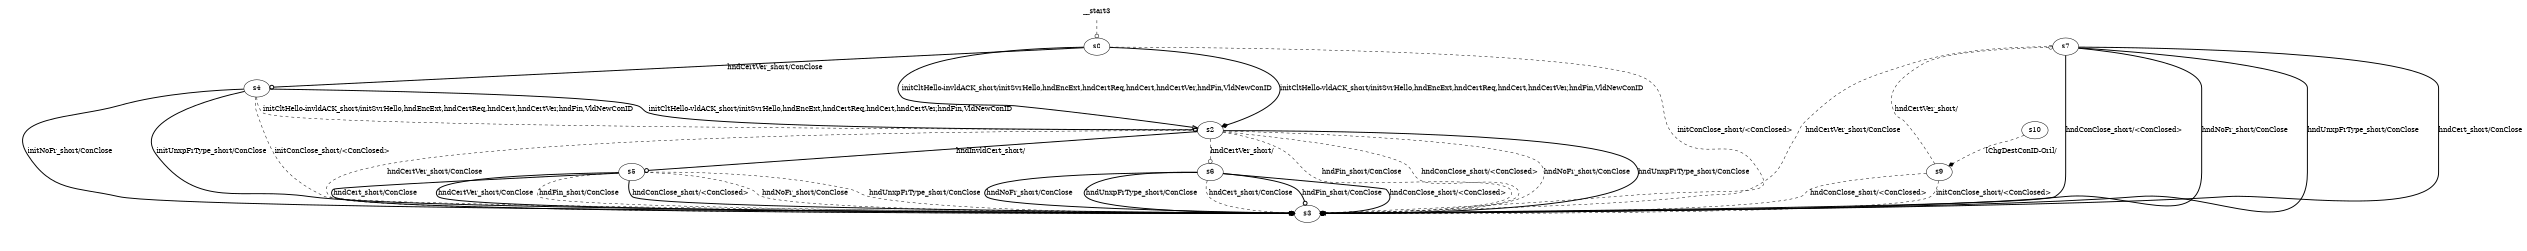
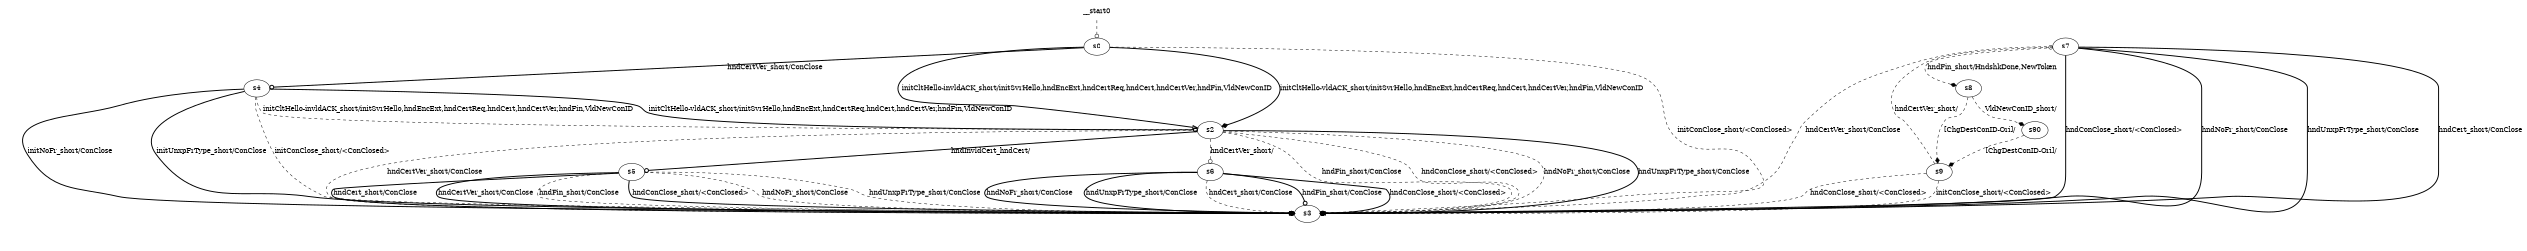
(1097, 12) -> (1097, 12)
none -> (1969, 88)
(2035, 130) -> (2035, 130)
(992, 151) -> (992, 151)
